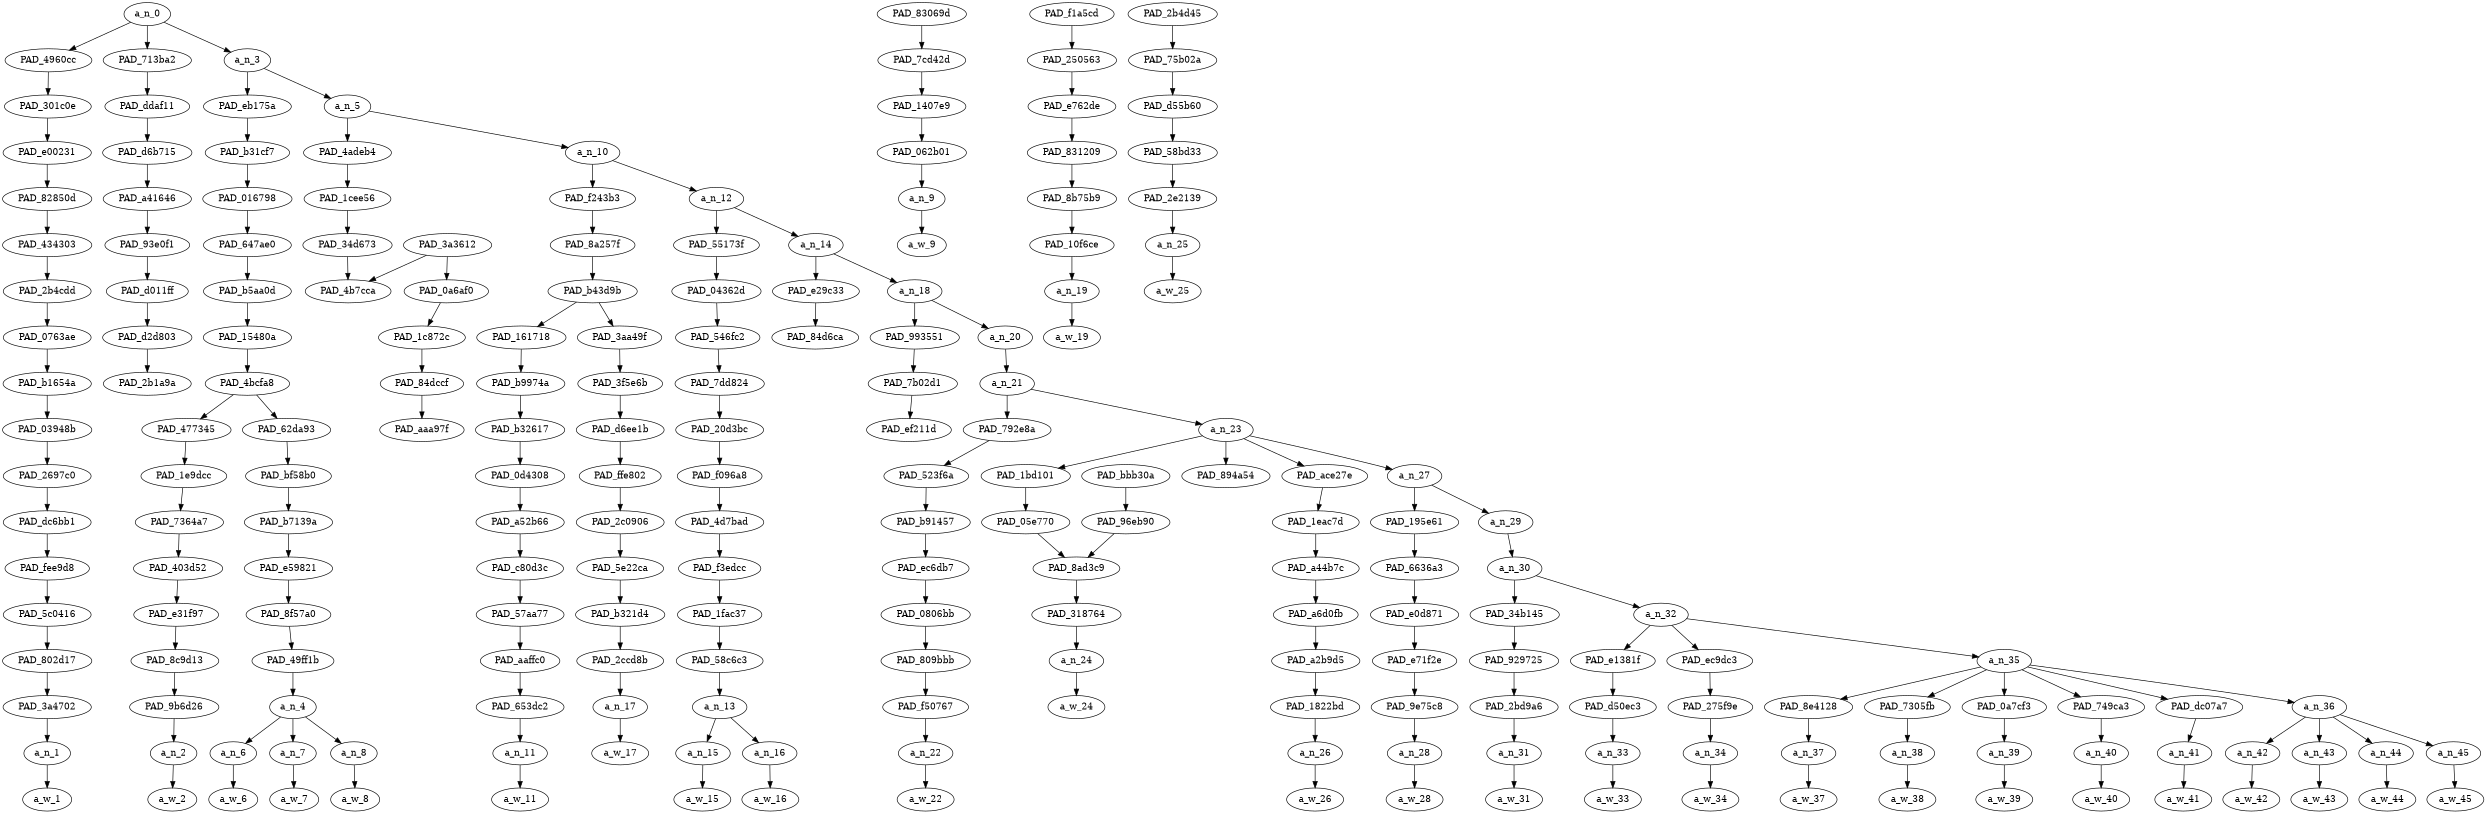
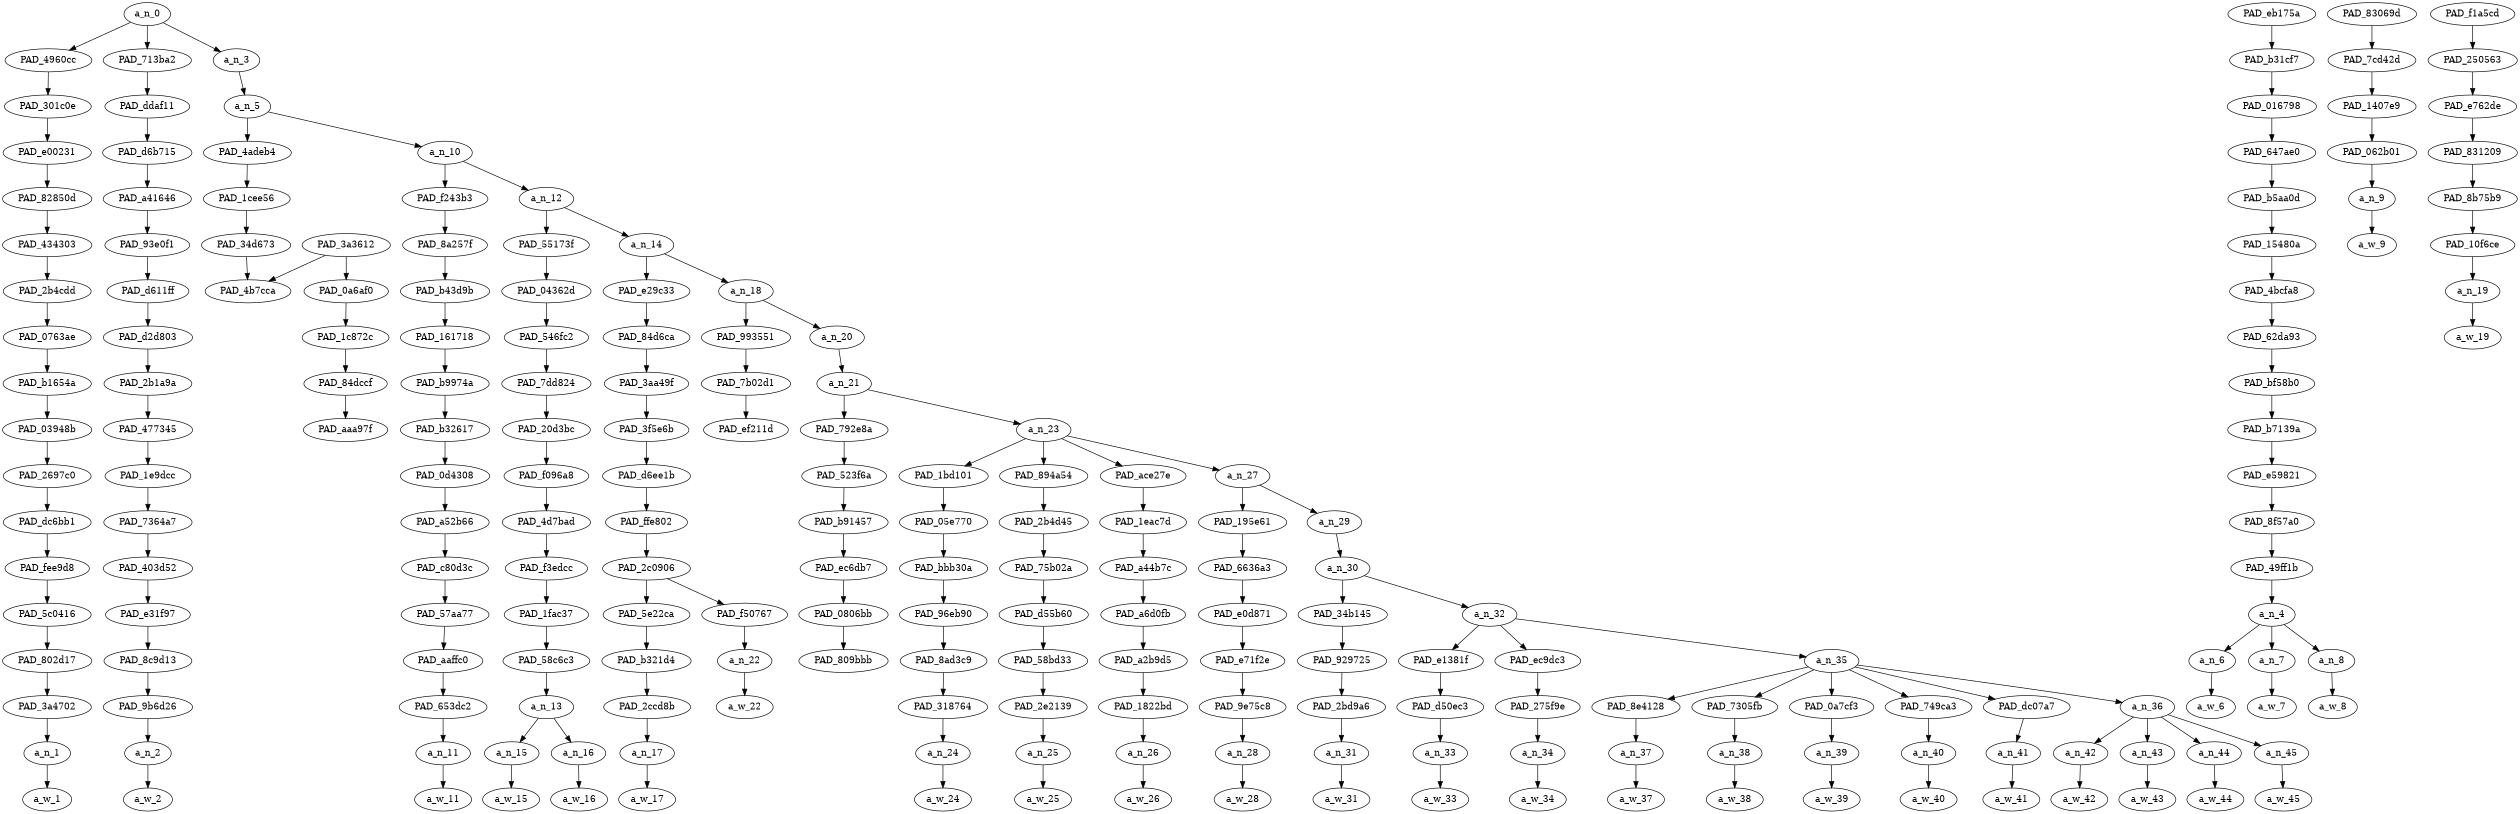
(247, 80) -> none
(147, 291) -> (148, 291)
(604, 312) -> (646, 357)
(220, 405) -> (148, 404)
none -> (1044, 496)
(1049, 543) -> (944, 542)
(926, 681) -> (693, 590)
